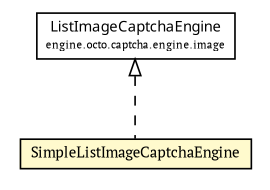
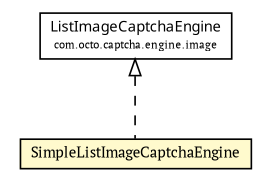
(136, 45) -> (136, 45)
